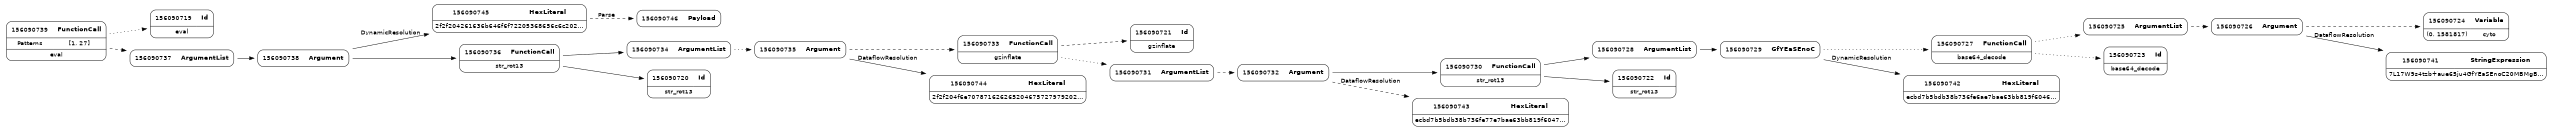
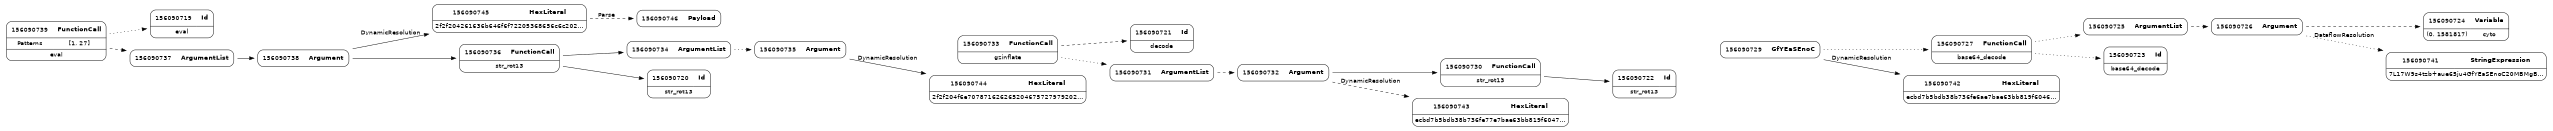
(2342, 43) -> (2342, 43)
(1162, 46) -> (1162, 46)
(900, 50) -> none
(1644, 50) -> none
(888, 58) -> (888, 58)
(1371, 81) -> (1371, 81)
